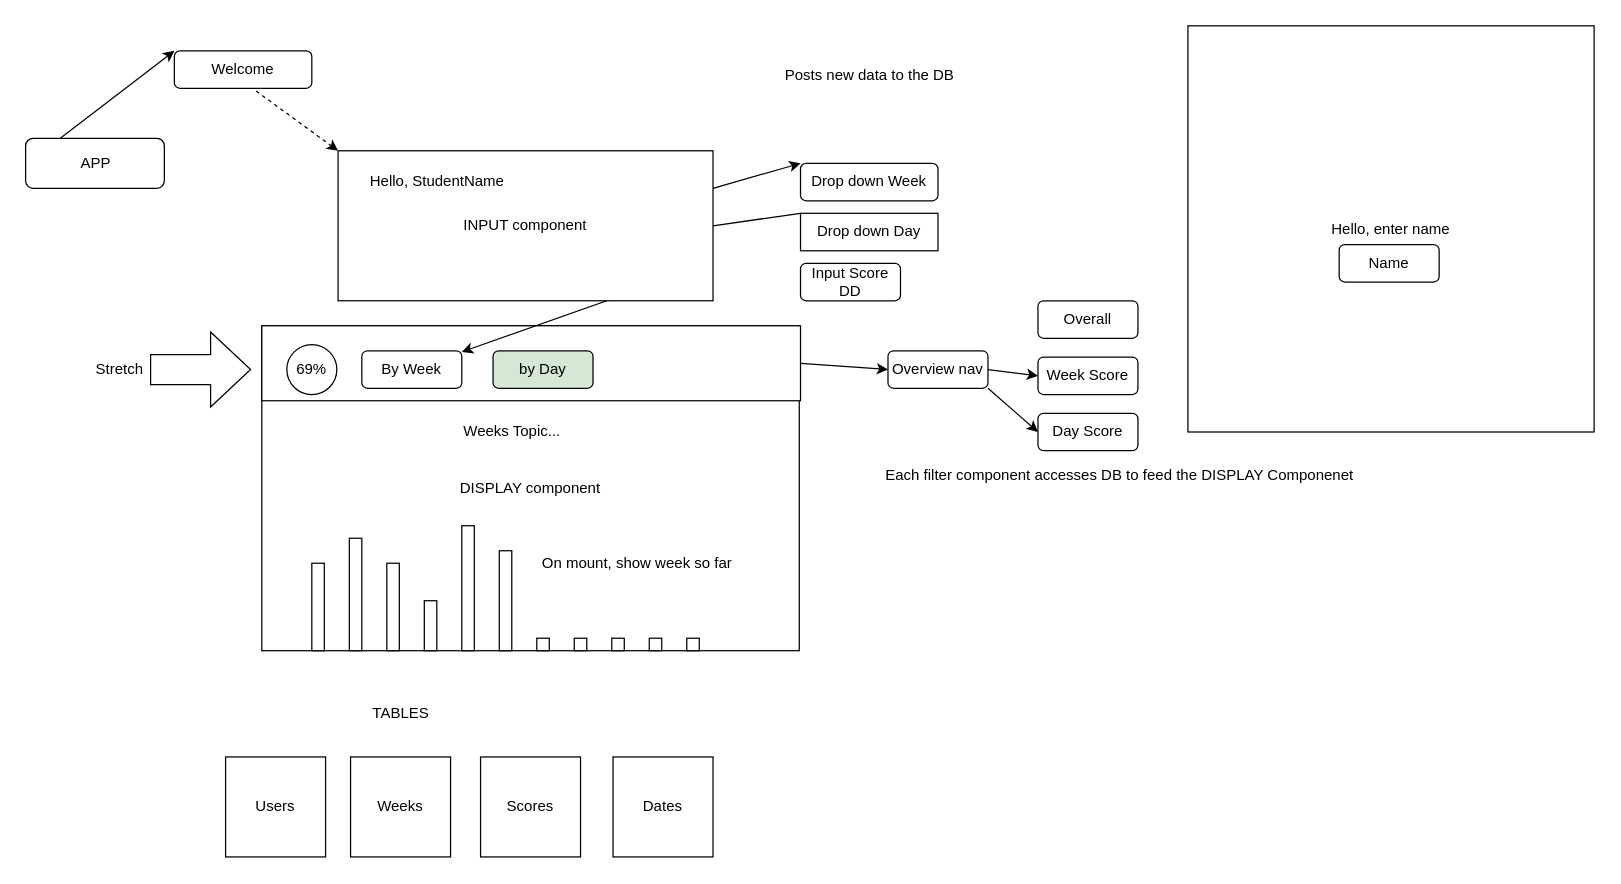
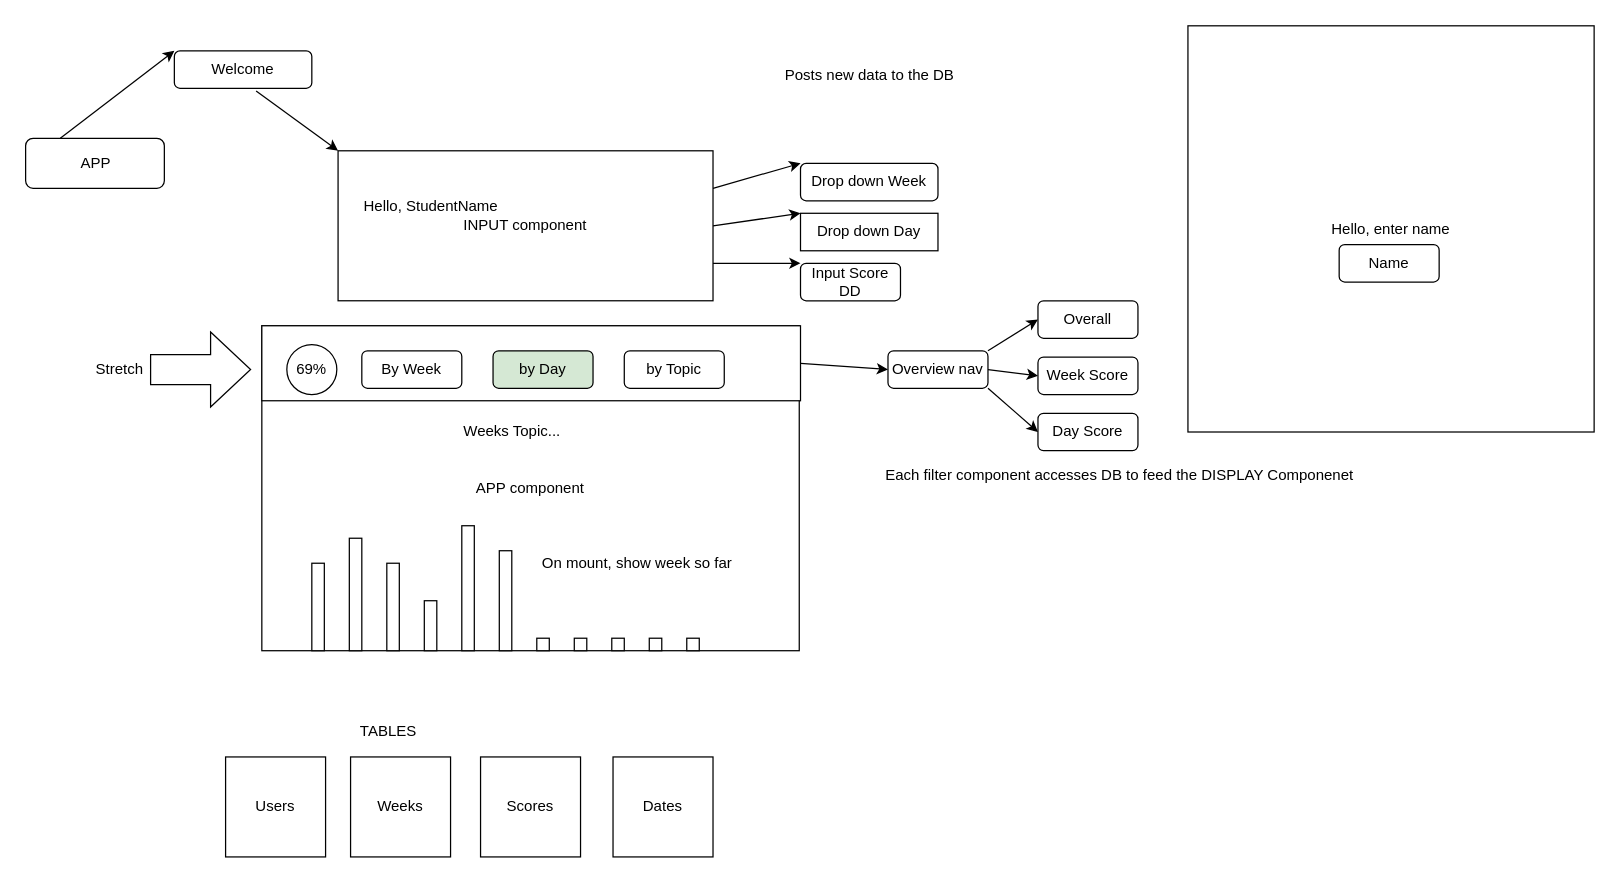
(294, 118) -> (294, 118)
(437, 182) -> (431, 207)
(794, 214) -> (791, 215)
(538, 325) -> (752, 263)
none -> (1010, 337)
none -> (674, 369)
(531, 488) -> (531, 488)
(401, 713) -> (388, 732)
